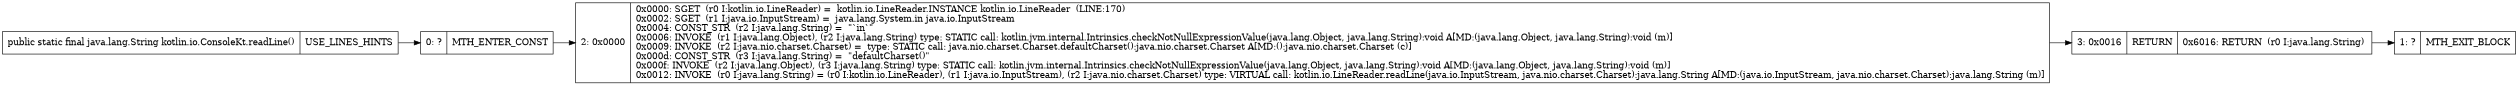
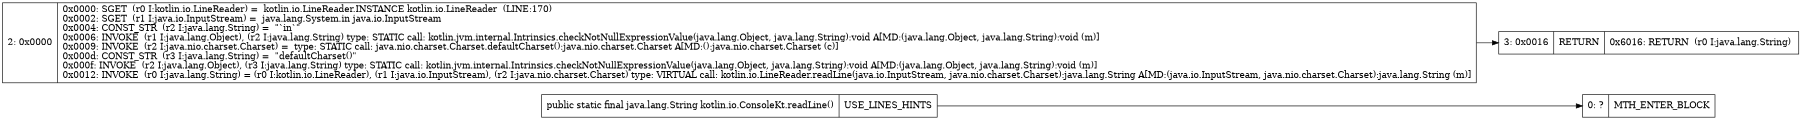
(500, 42) -> (1662, 106)
(561, 43) -> none
(2455, 43) -> none
